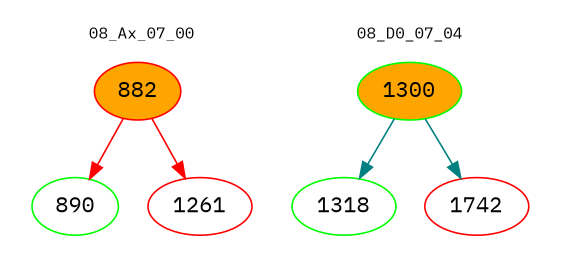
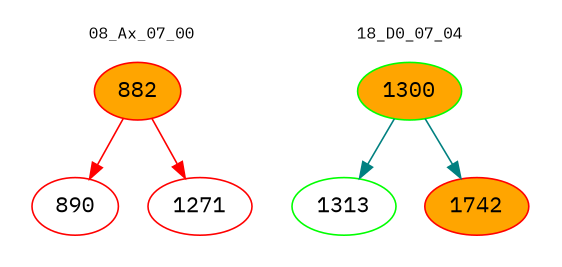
(410, 34) -> (410, 34)
(75, 206) -> (75, 206)
(200, 206) -> (200, 206)
(344, 206) -> (344, 206)
(477, 206) -> (477, 206)
